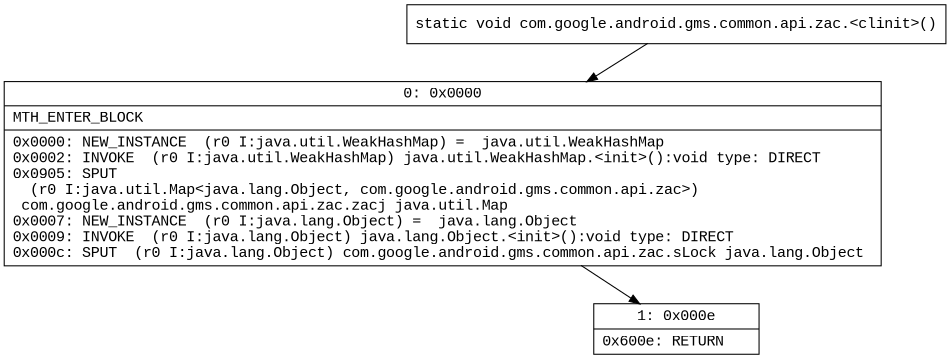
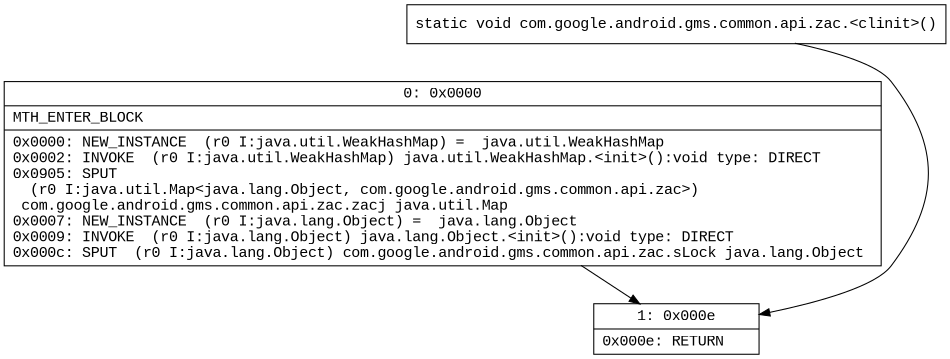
(622, 60) -> (927, 187)
(676, 341) -> (676, 341)
